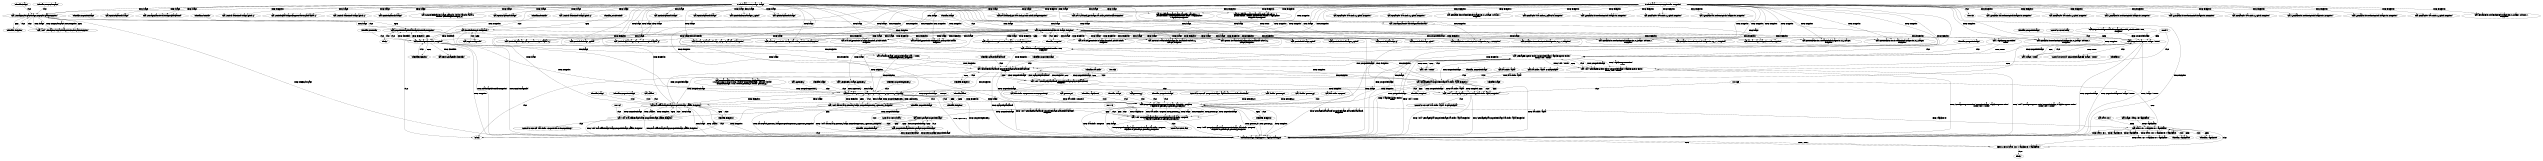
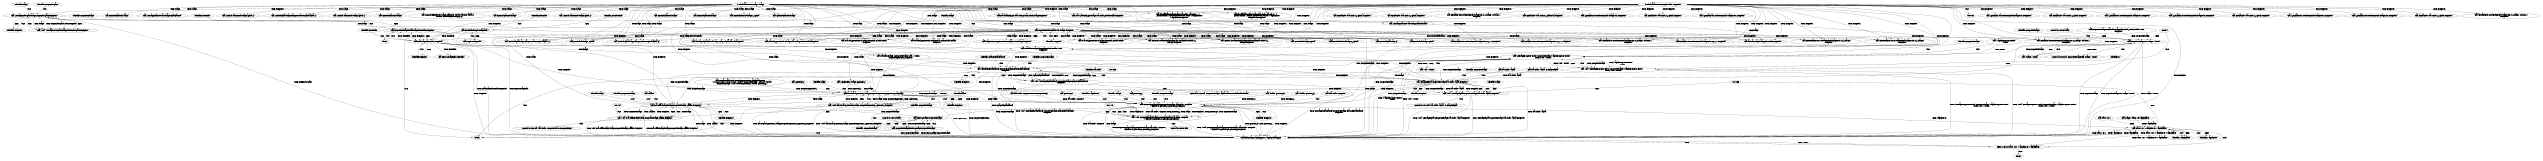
(389, 6) -> none
(1265, 24) -> (1265, 24)
(899, 82) -> none
